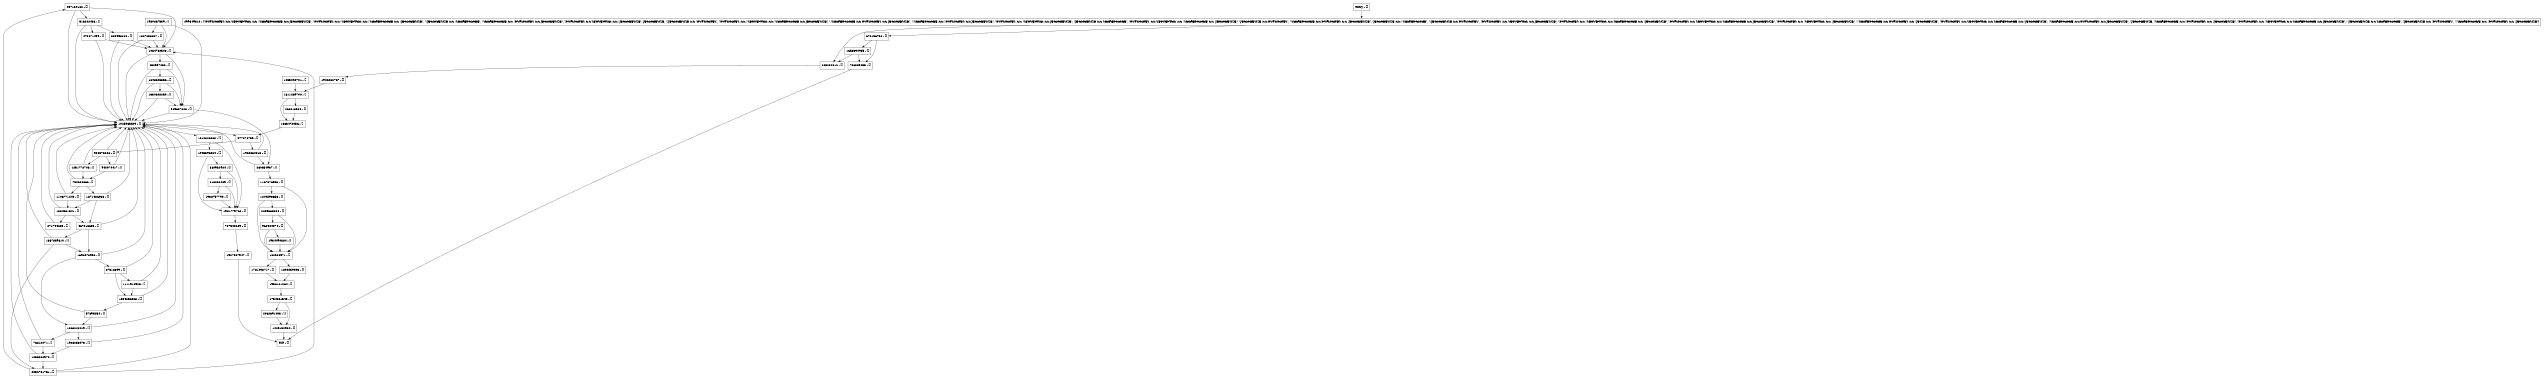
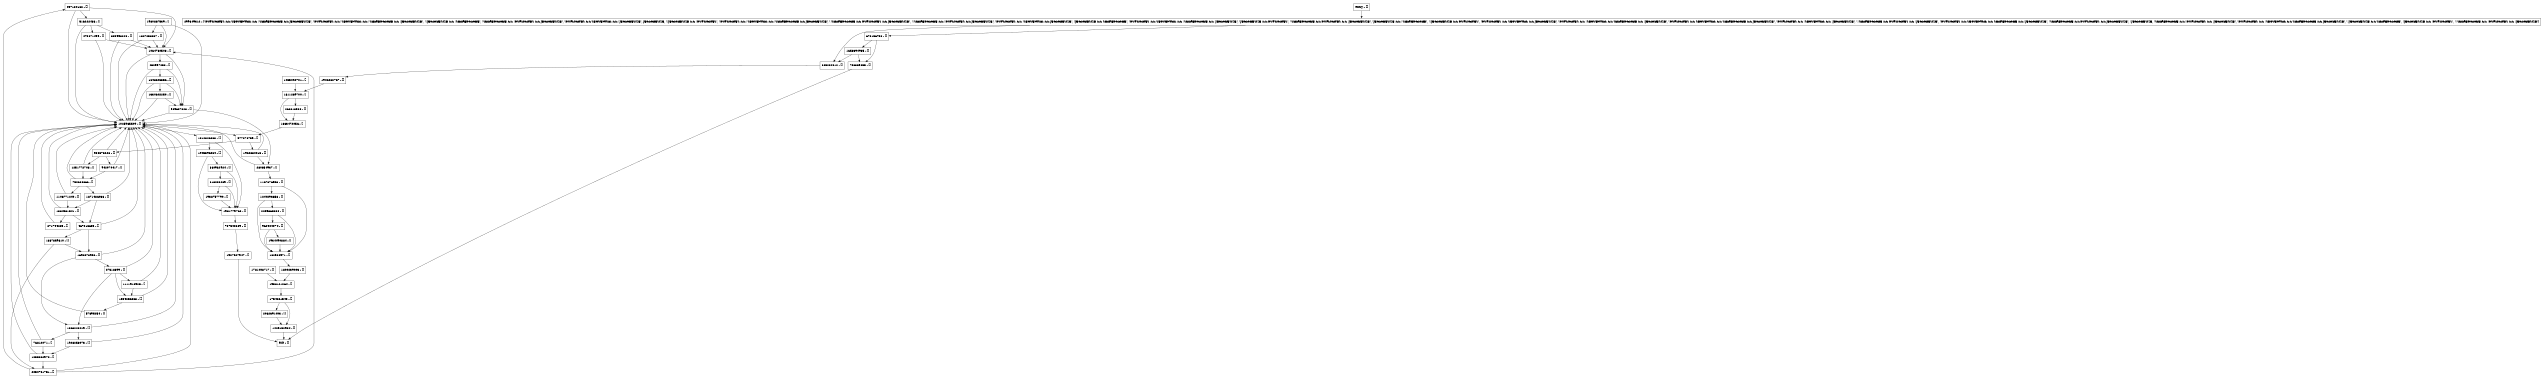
(26, 147) -> none
(272, 262) -> none
(88, 320) -> (91, 296)
